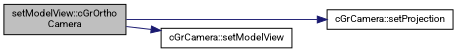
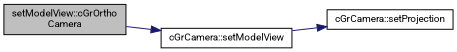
(222, 20) -> (305, 29)
